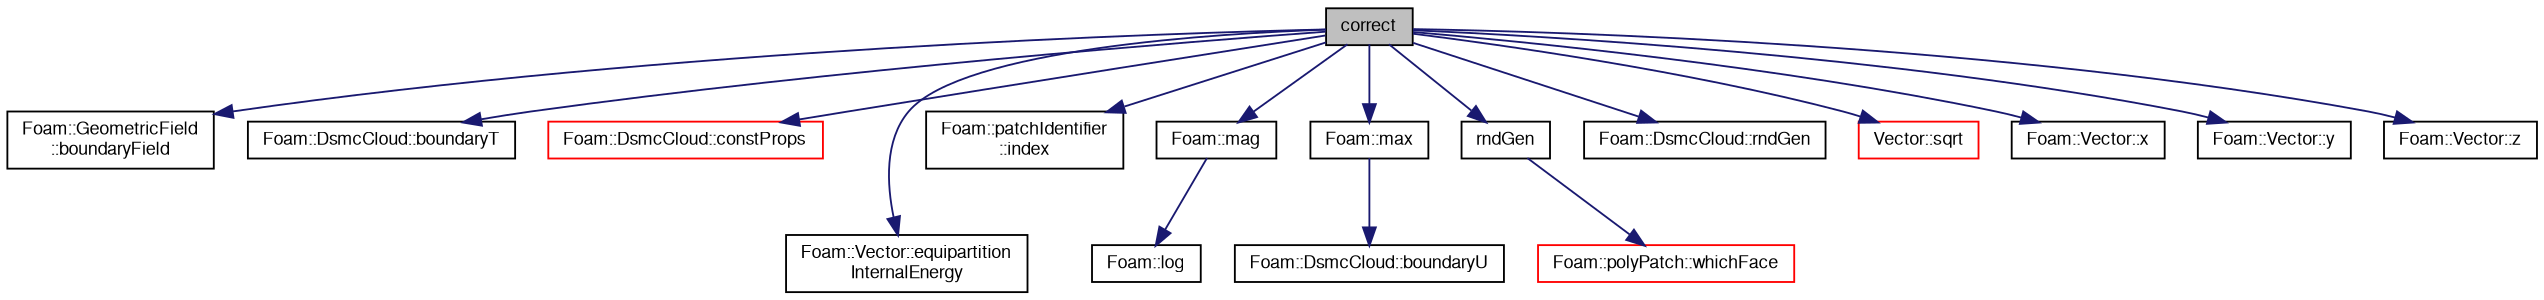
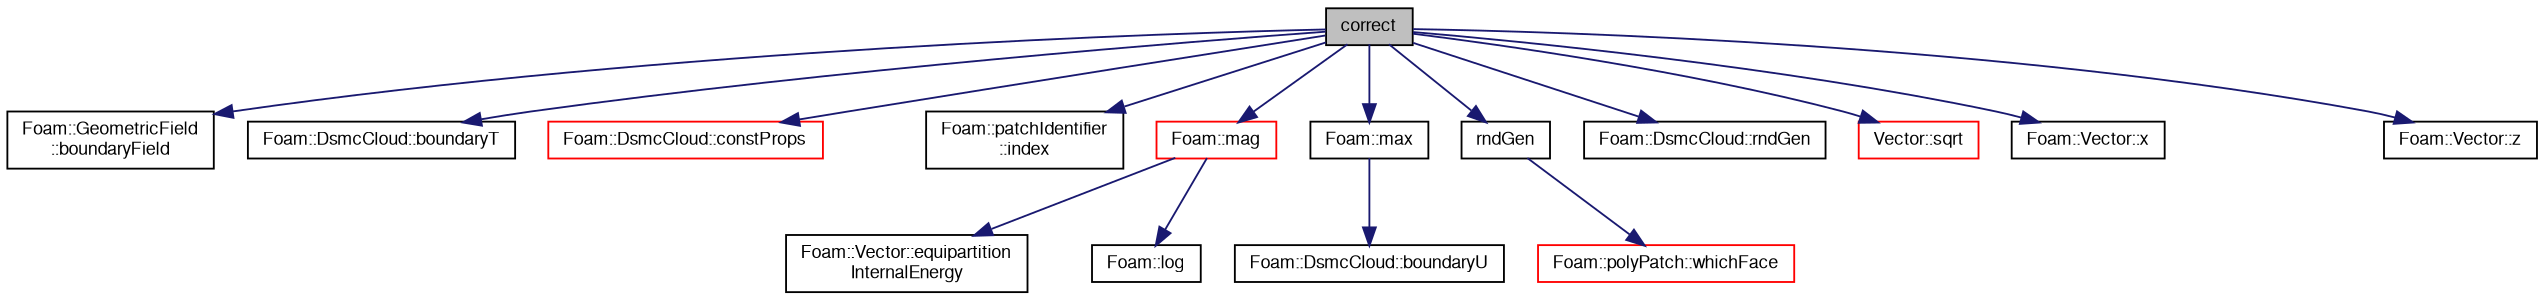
(978, 74) -> (1083, 193)
(1216, 140) -> (1216, 140)
(2274, 140) -> none
